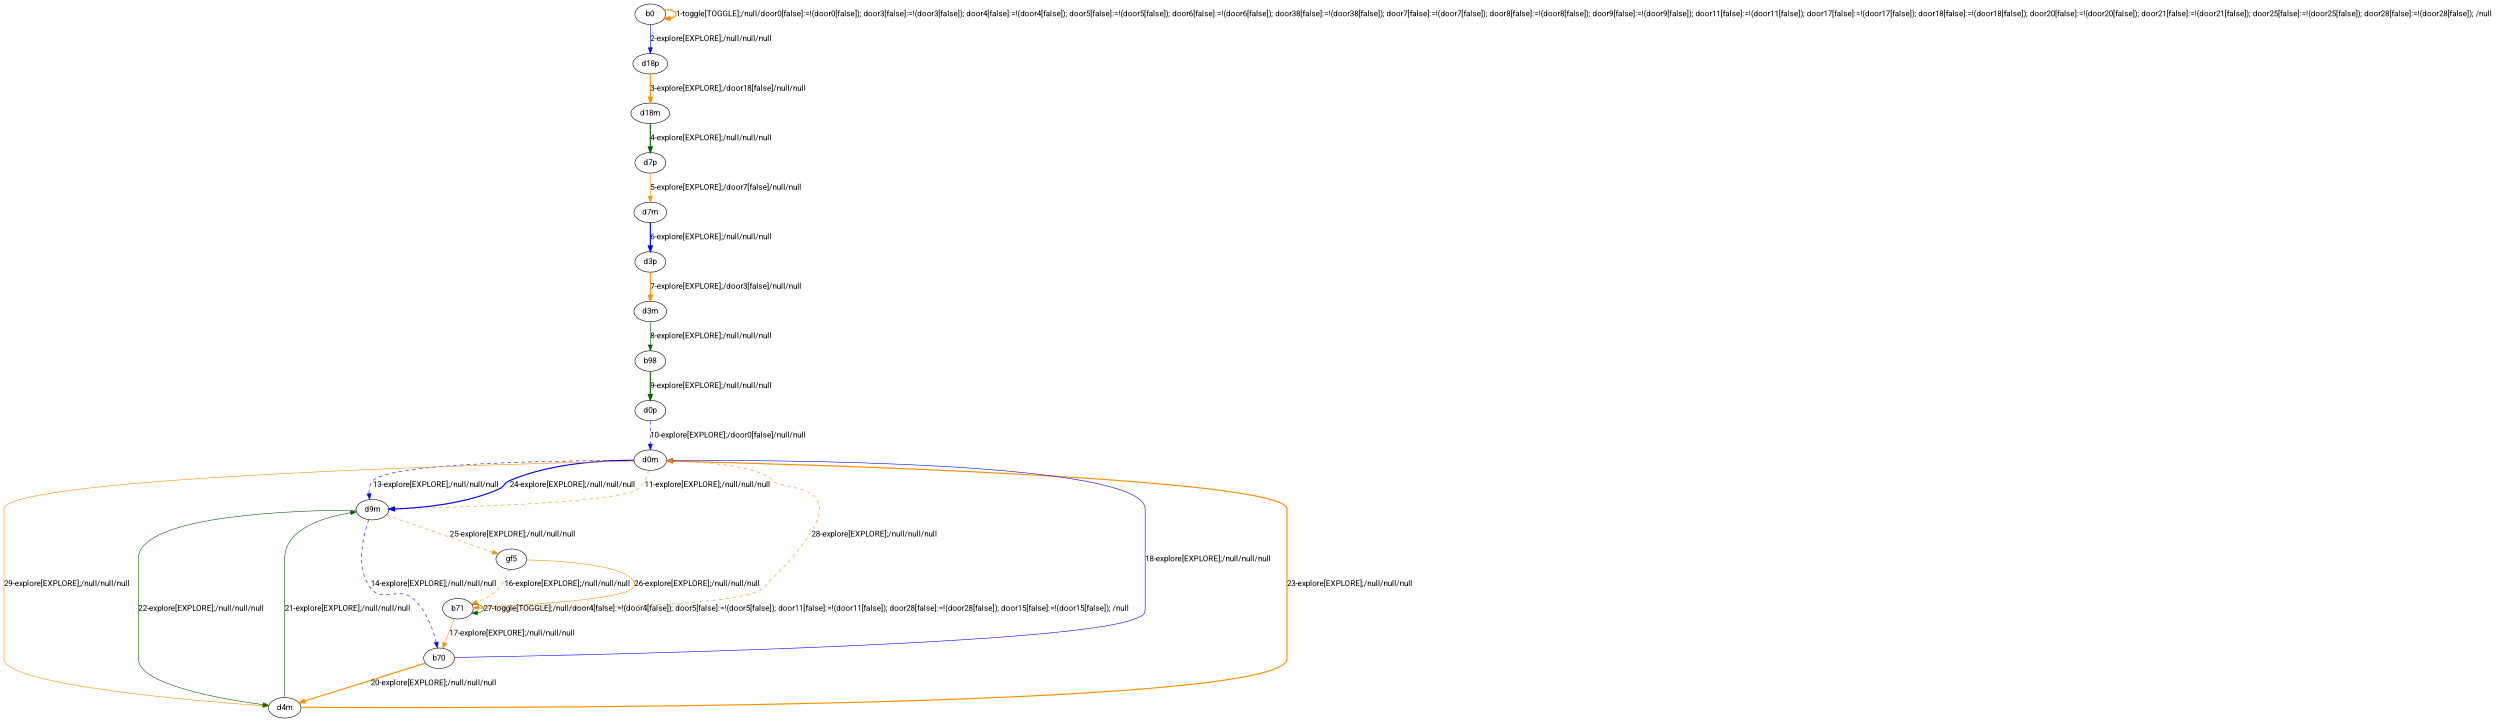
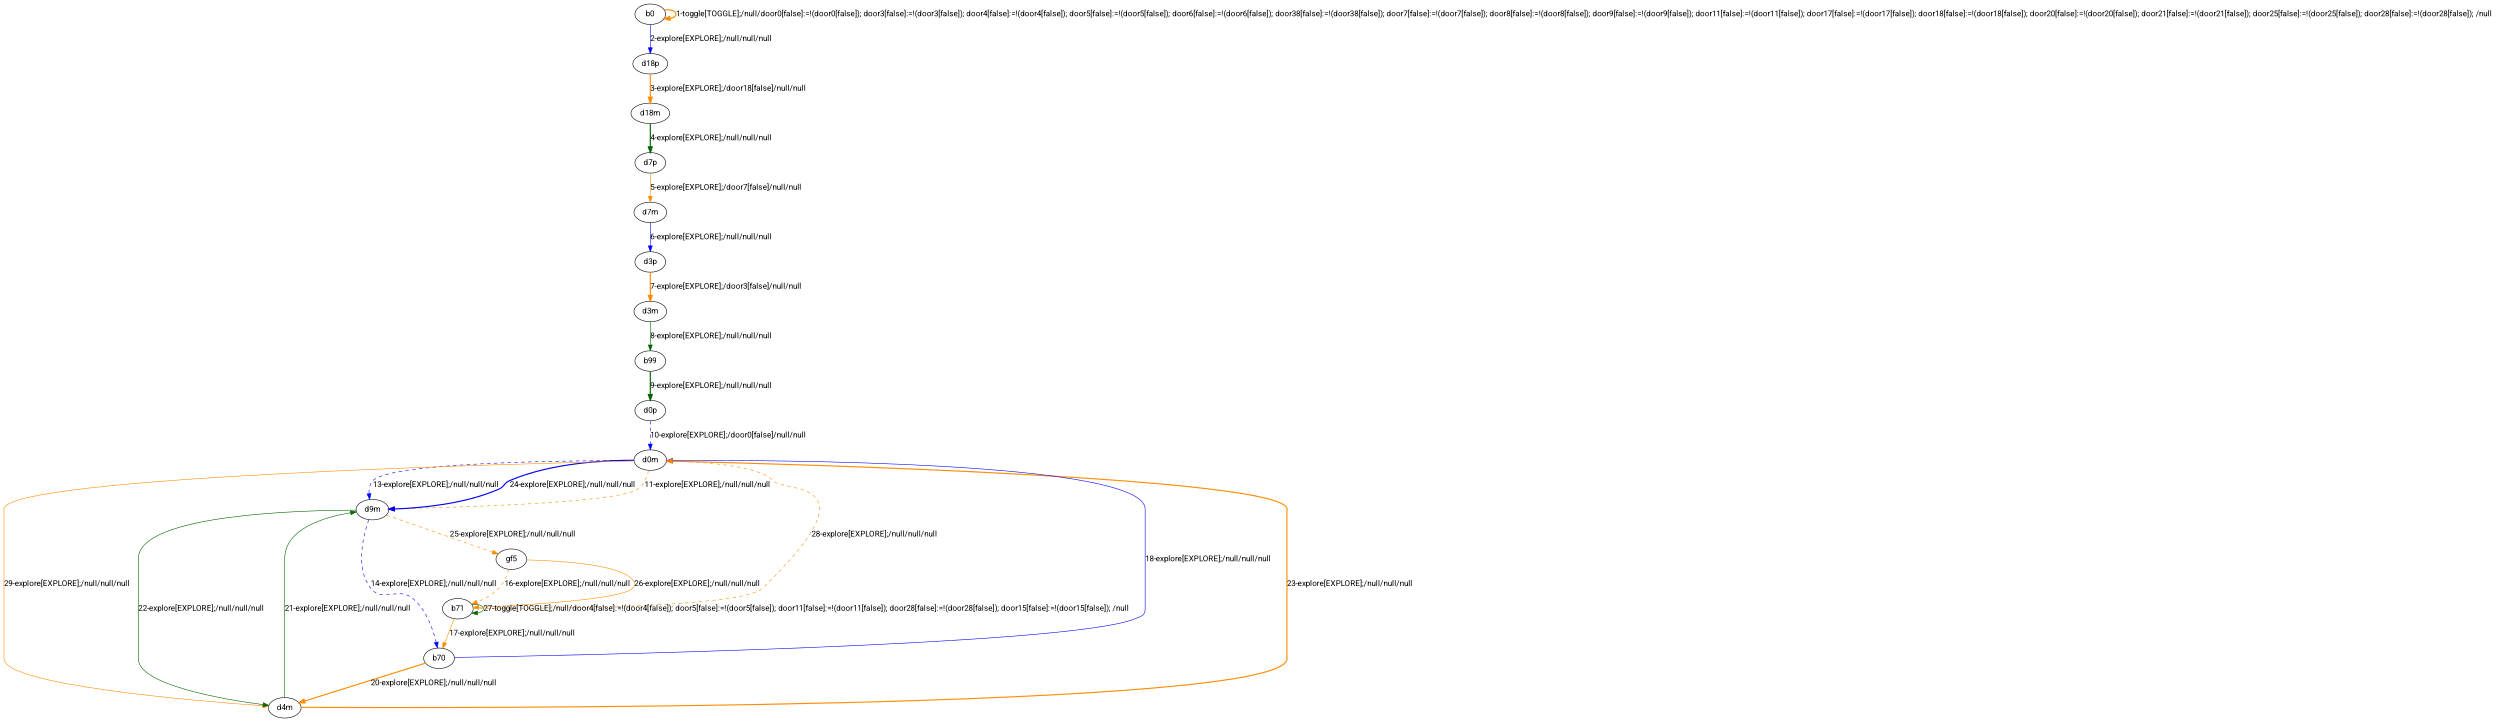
(650, 234) -> (650, 234)
(650, 361) -> (650, 361)
